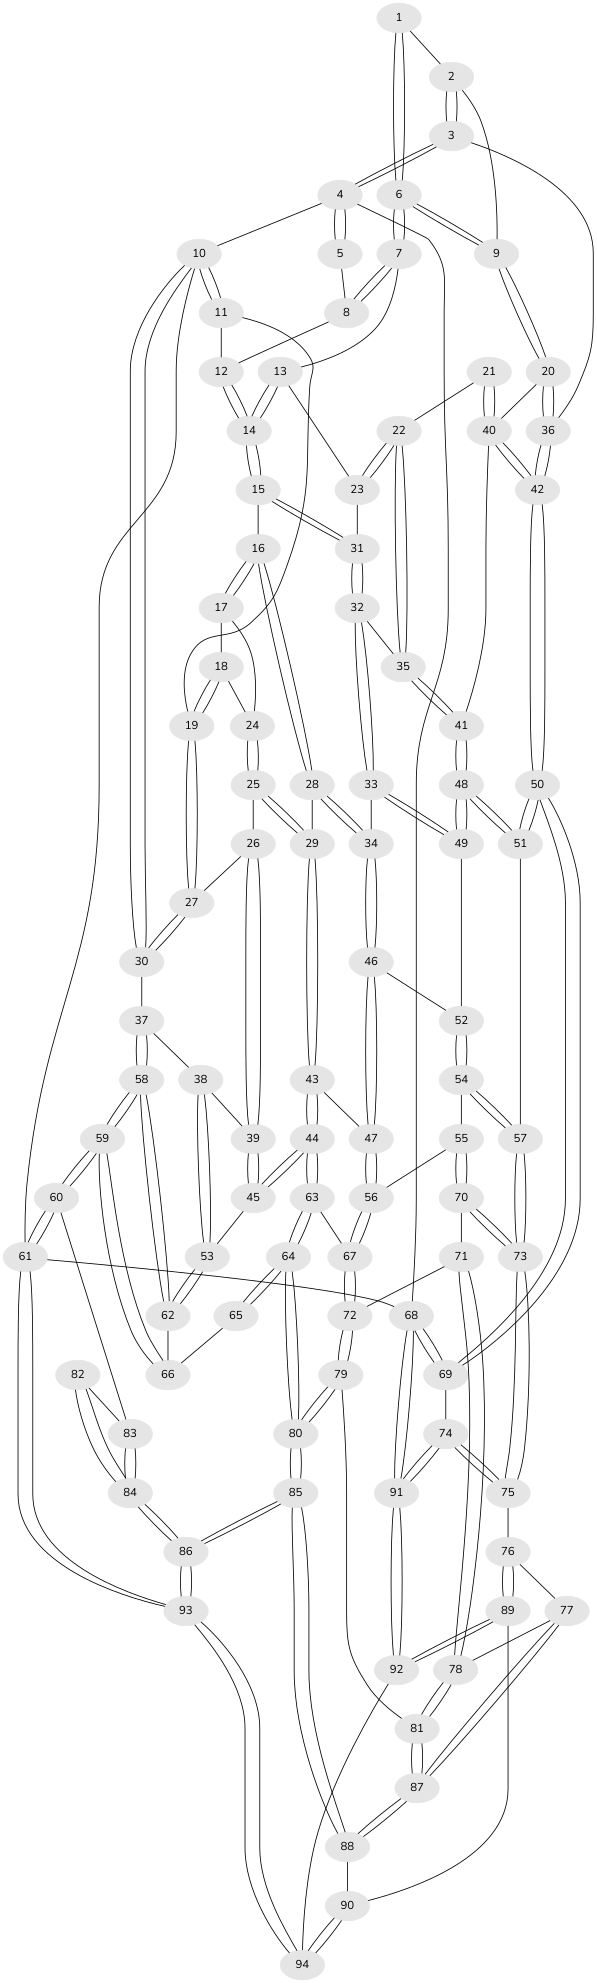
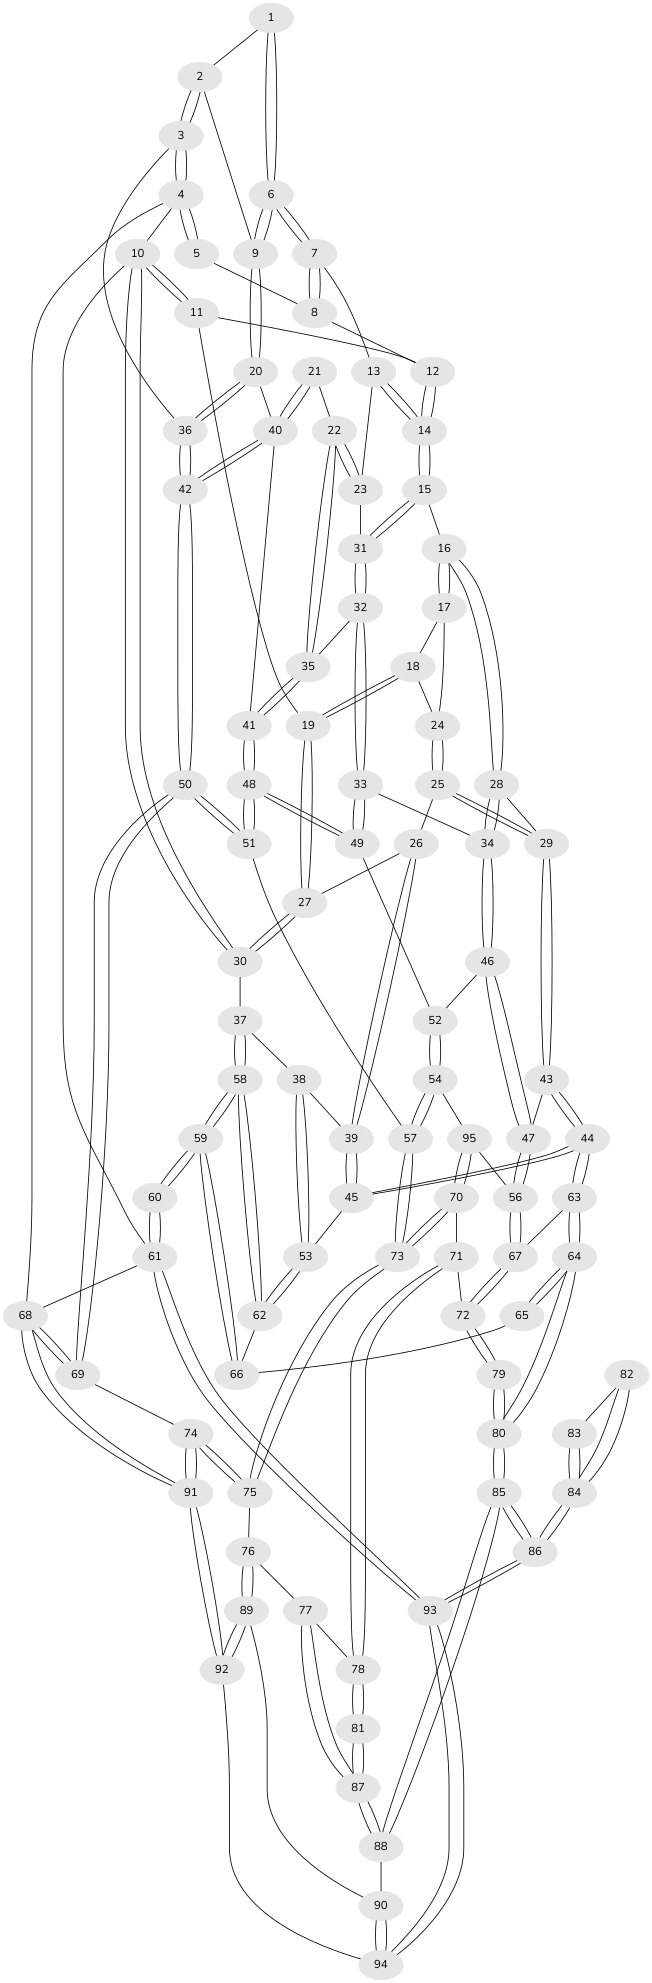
(461, 1139) -> (470, 1139)
(93, 1316) -> none
(347, 1564) -> none
